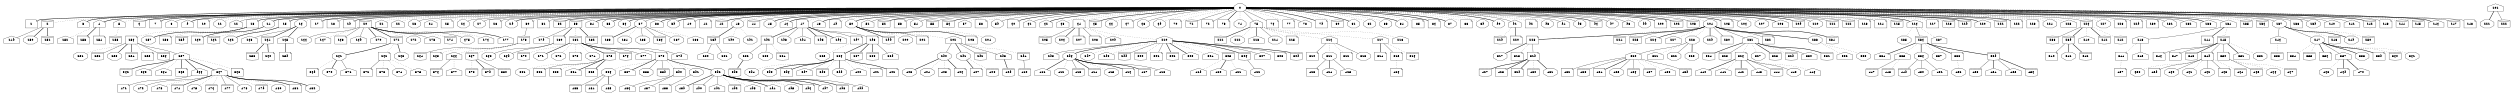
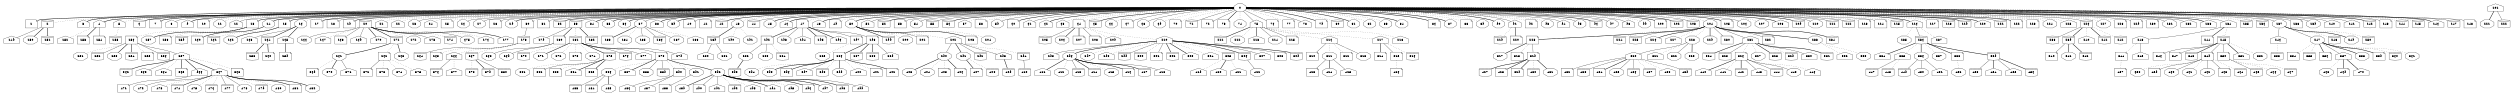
(1418, 24) -> none
(1274, 32) -> (1274, 32)
